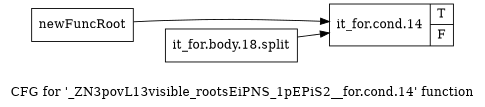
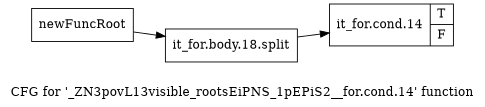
(227, 19) -> (145, 34)
